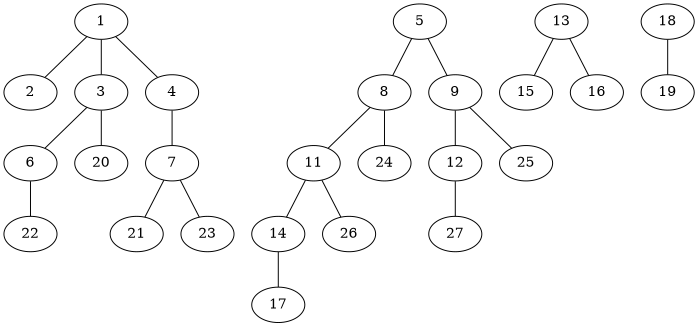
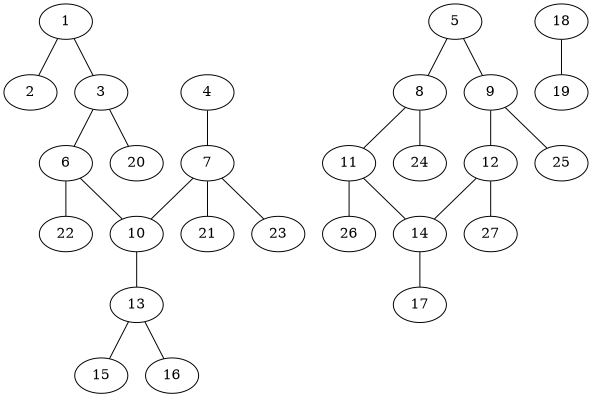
(137, 57) -> none
none -> (455, 199)
none -> (137, 234)
